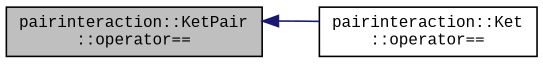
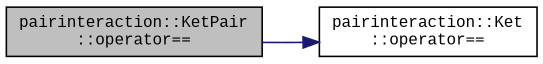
(299, 21) -> (283, 43)
